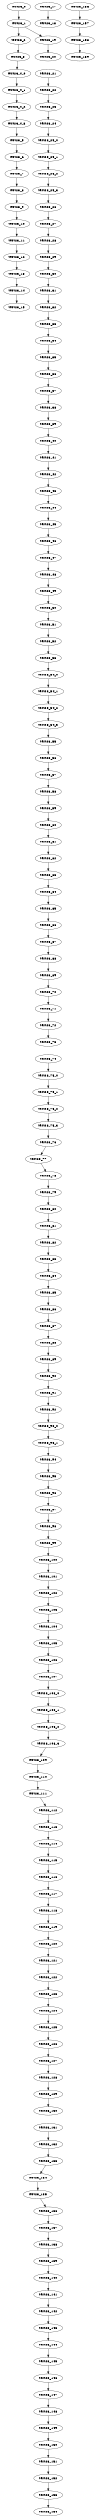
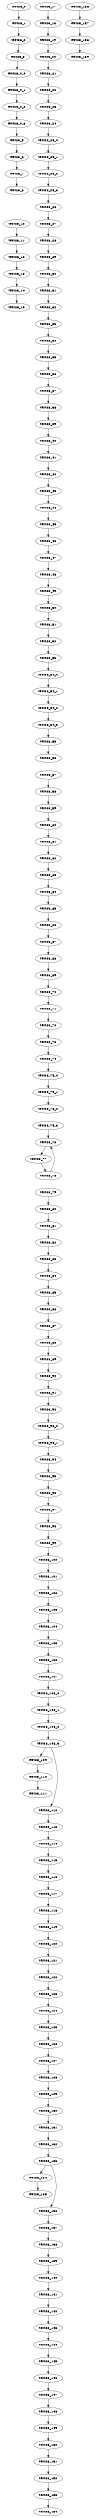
(32, 31) -> (48, 31)
none -> (48, 64)
(17, 207) -> none
(48, 765) -> none
none -> (48, 1049)
(48, 1116) -> none
(48, 1183) -> (54, 1160)
(42, 1801) -> (57, 1776)
none -> (48, 2118)
(42, 2202) -> (56, 2185)
